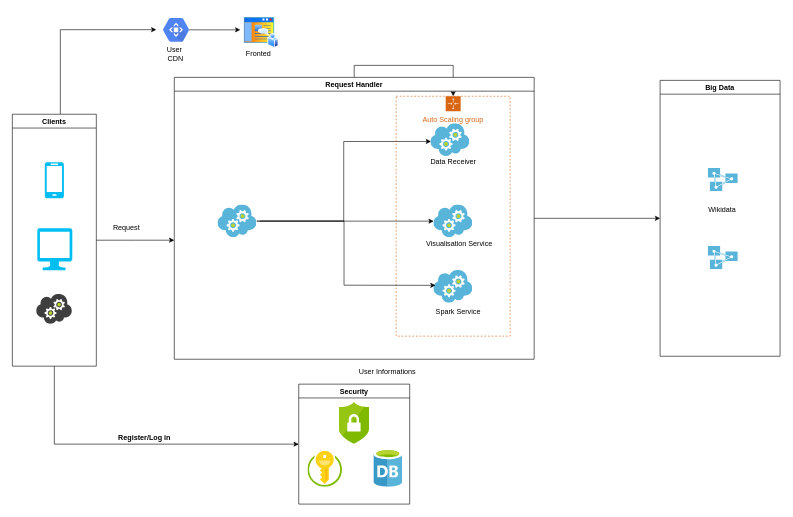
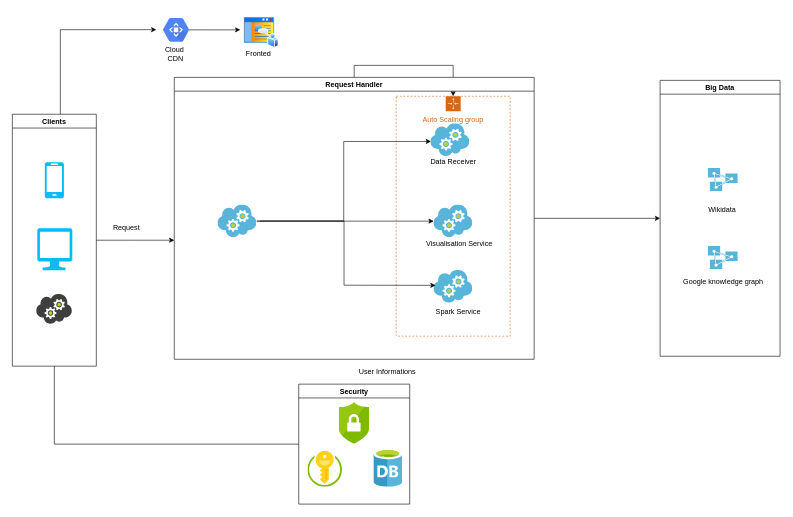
(175, 54) -> (175, 54)
none -> (723, 282)
(144, 438) -> none
(293, 444) -> (294, 444)
